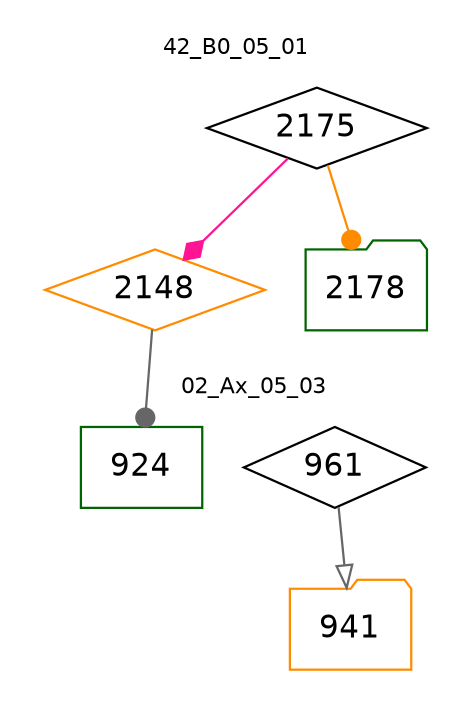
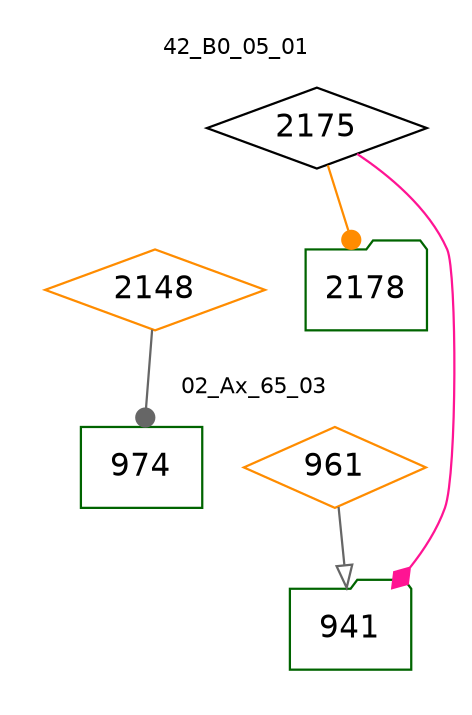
(246, 200) -> (454, 347)
(254, 388) -> (254, 388)
(142, 467) -> (142, 467)
(335, 467) -> (335, 467)
(351, 629) -> (351, 629)
